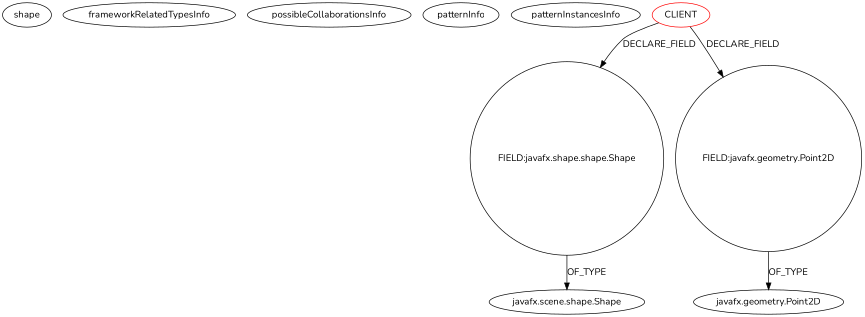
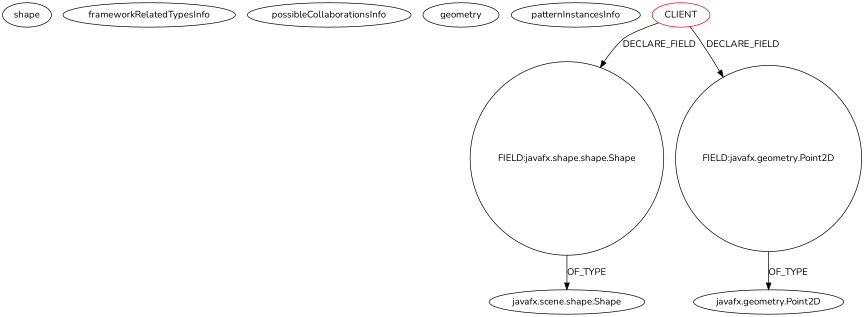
(461, 15) -> (461, 15)
